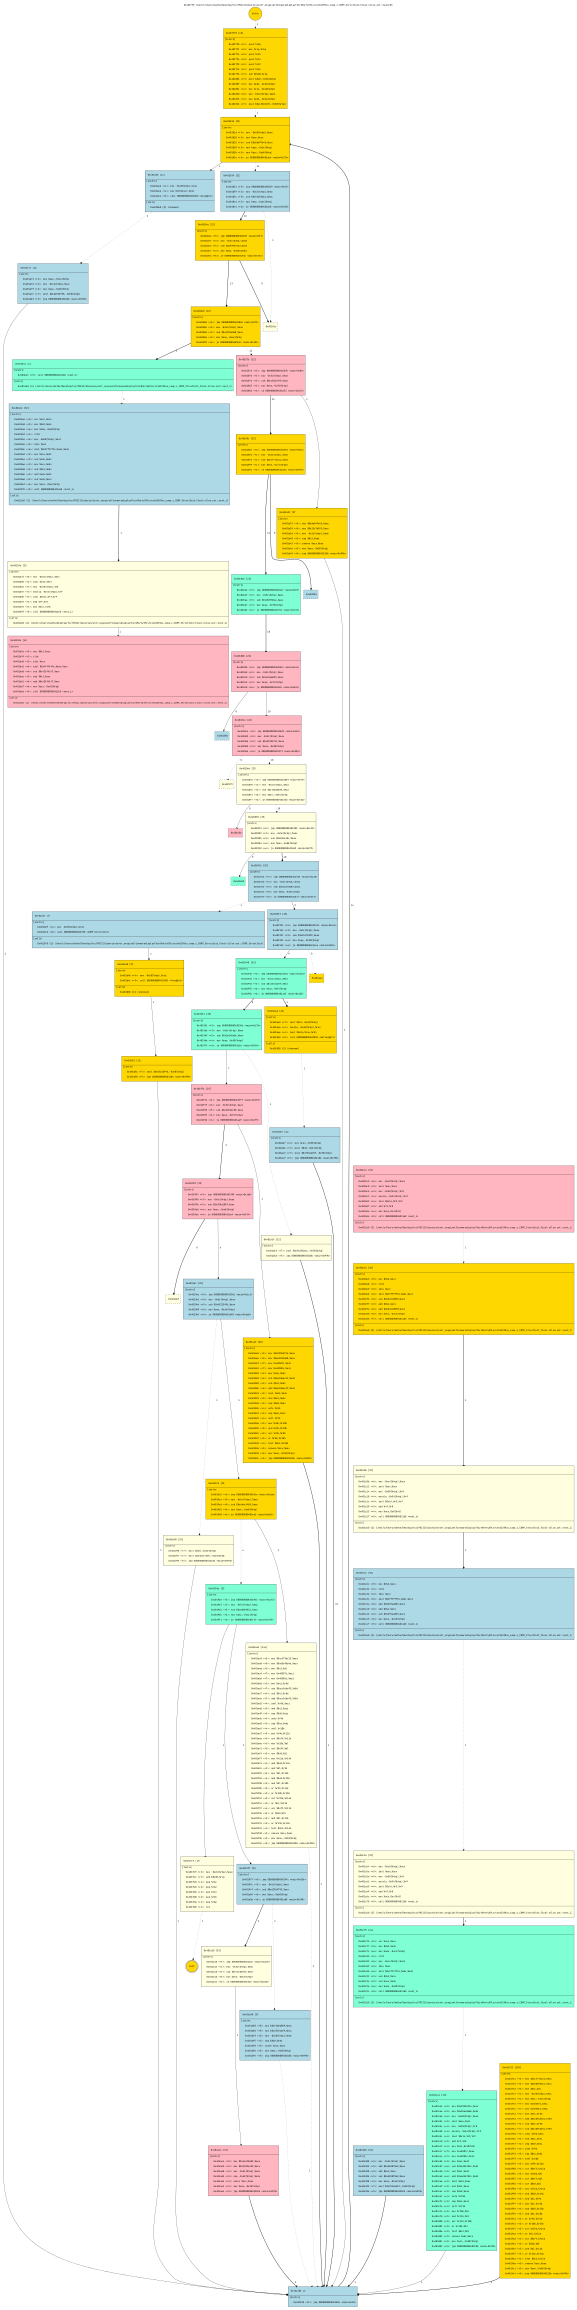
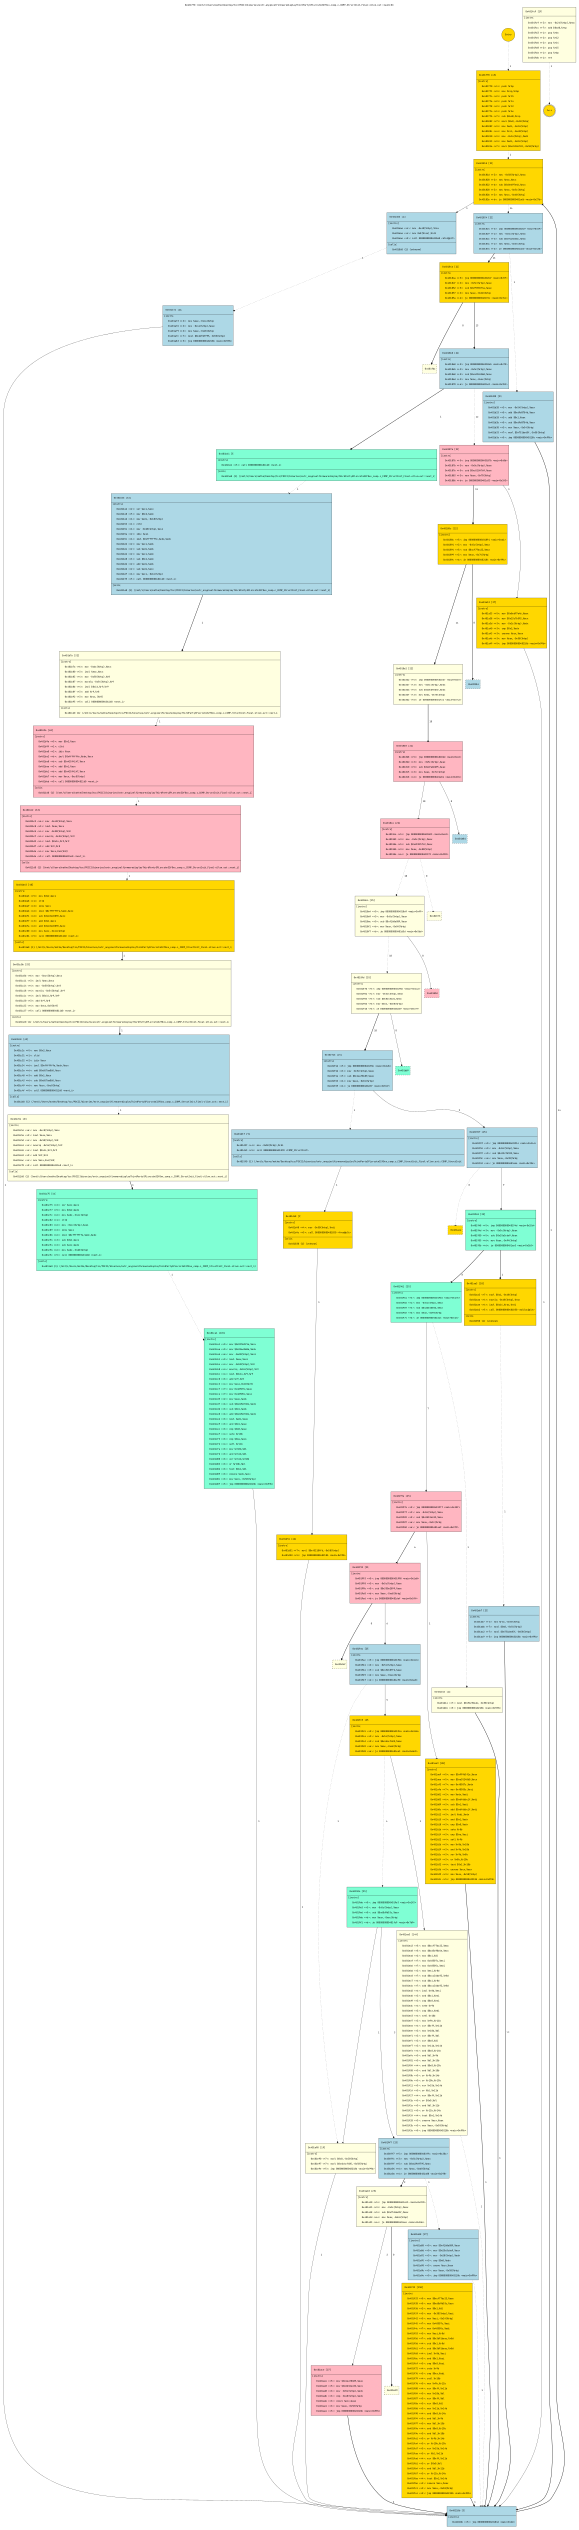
(271, 266) -> (514, 322)
(226, 327) -> (474, 369)
(266, 594) -> (428, 684)
none -> (137, 800)
(206, 1739) -> (359, 2035)
none -> (392, 2390)
